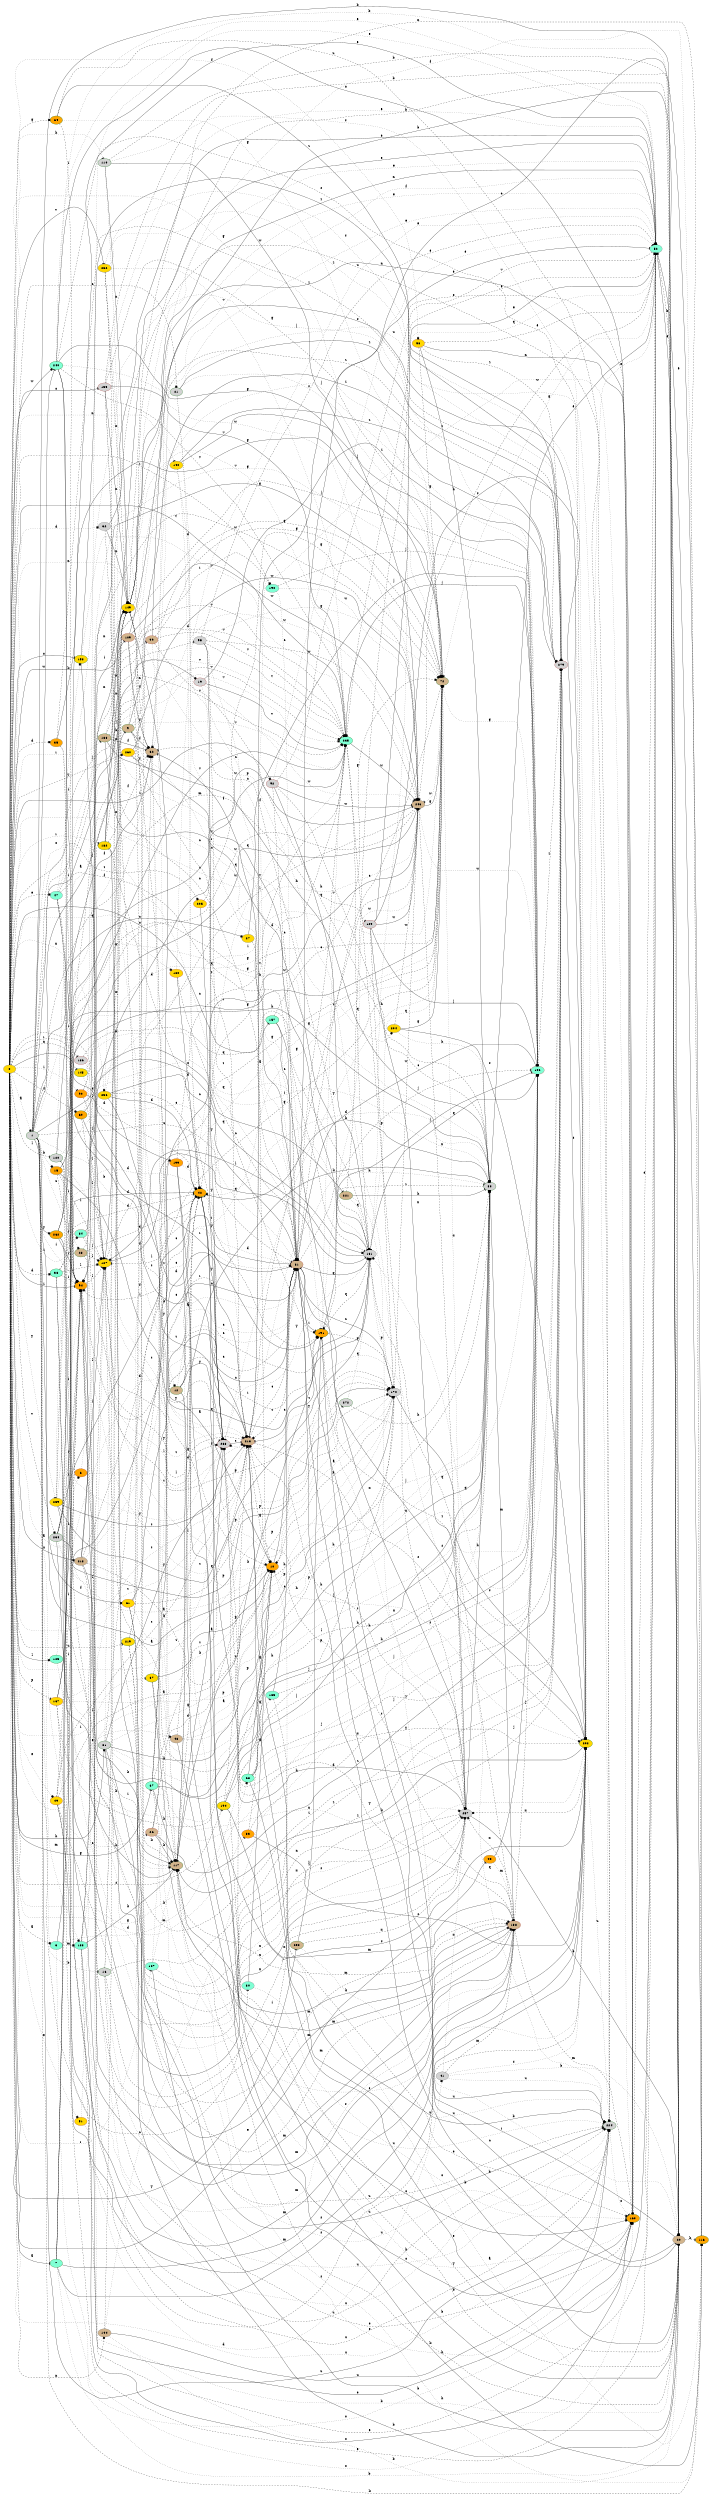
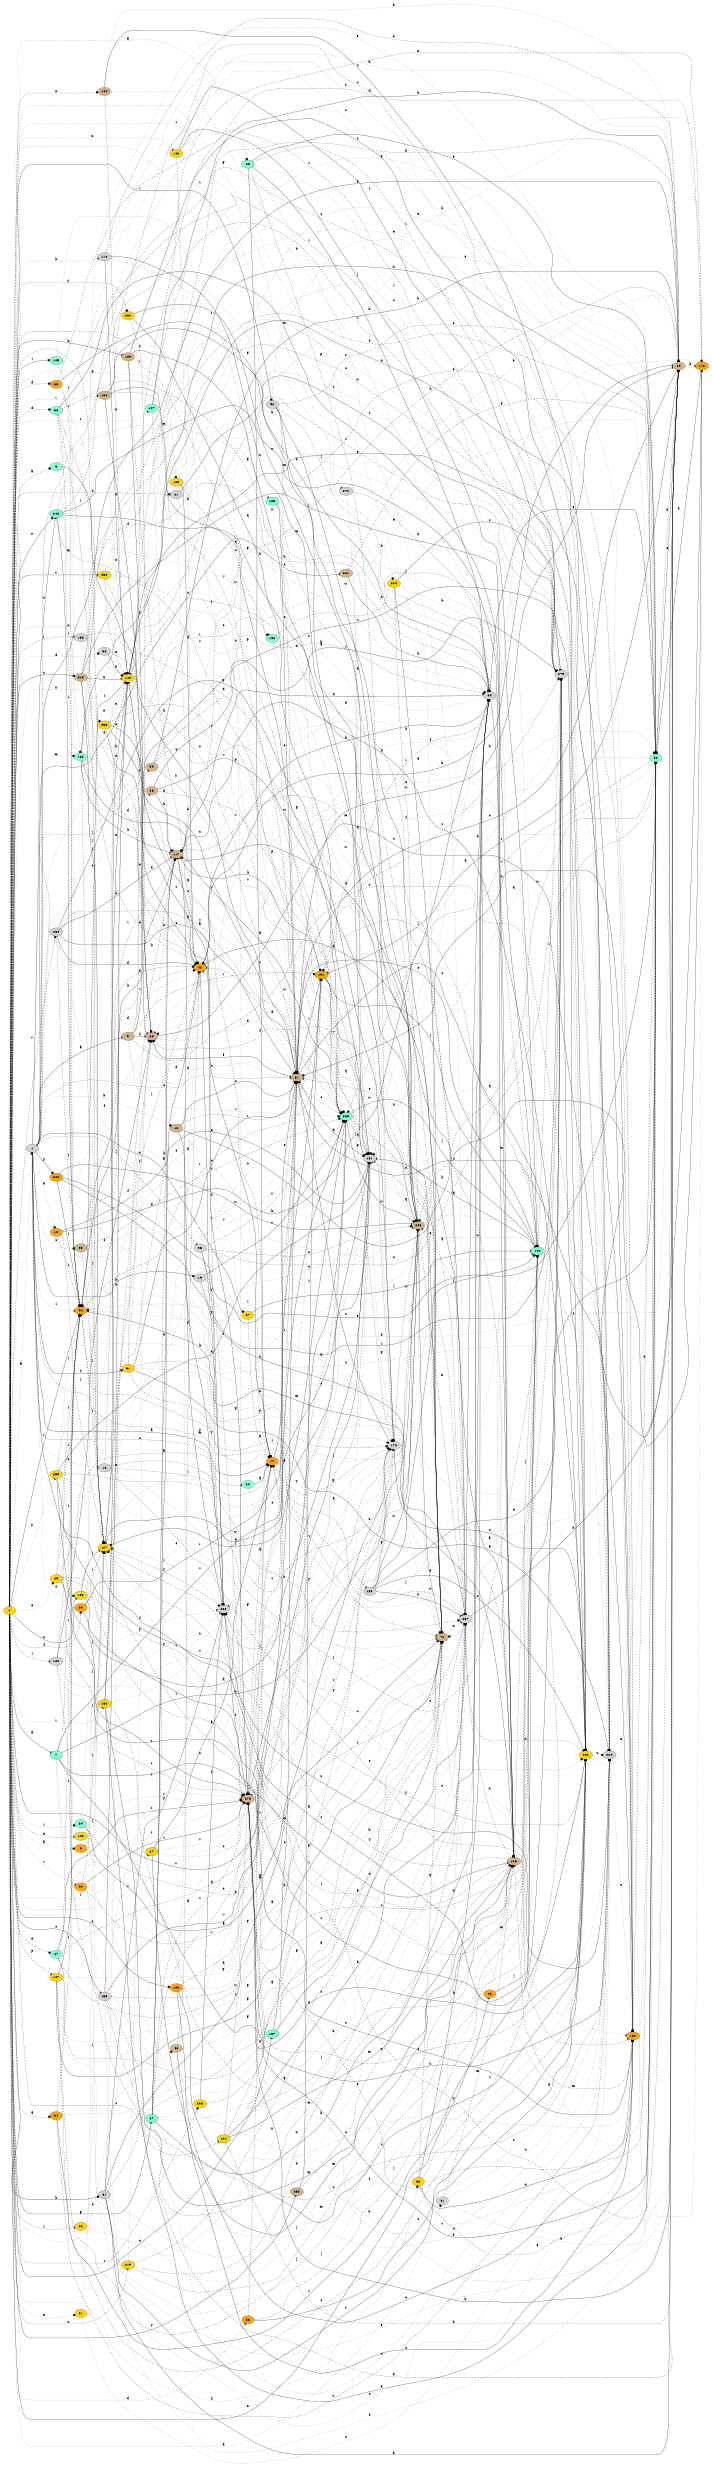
(283, 140) -> (442, 176)
(617, 333) -> (587, 1204)
none -> (81, 2226)
